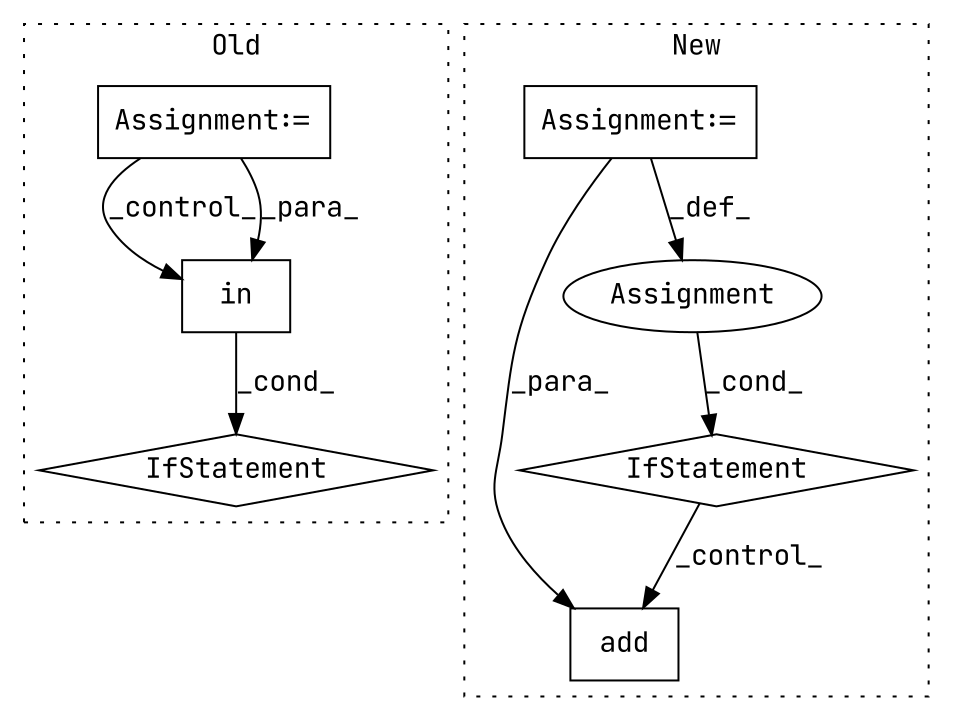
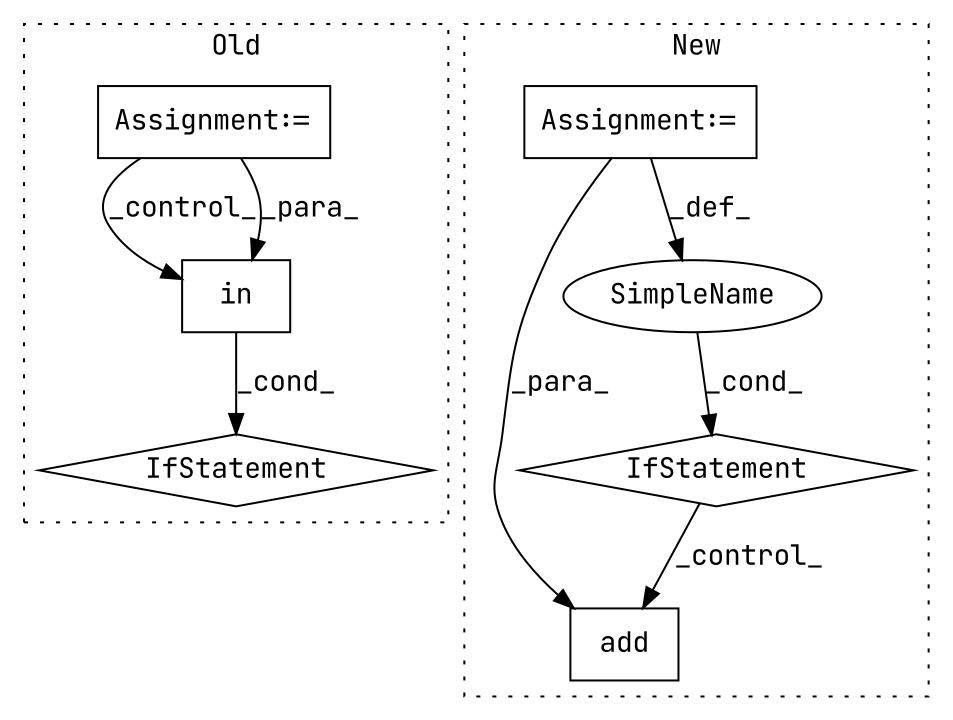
(692, 296) -> (692, 296)
